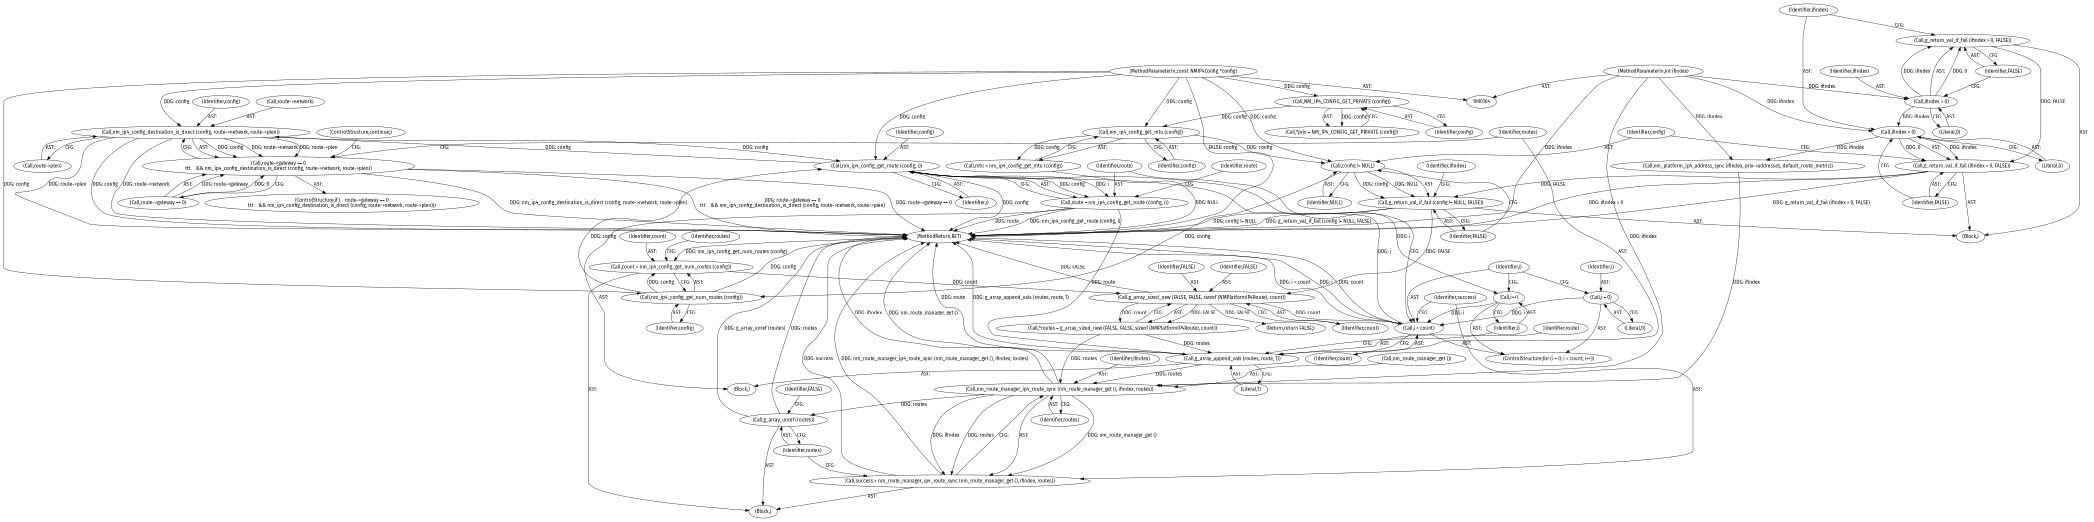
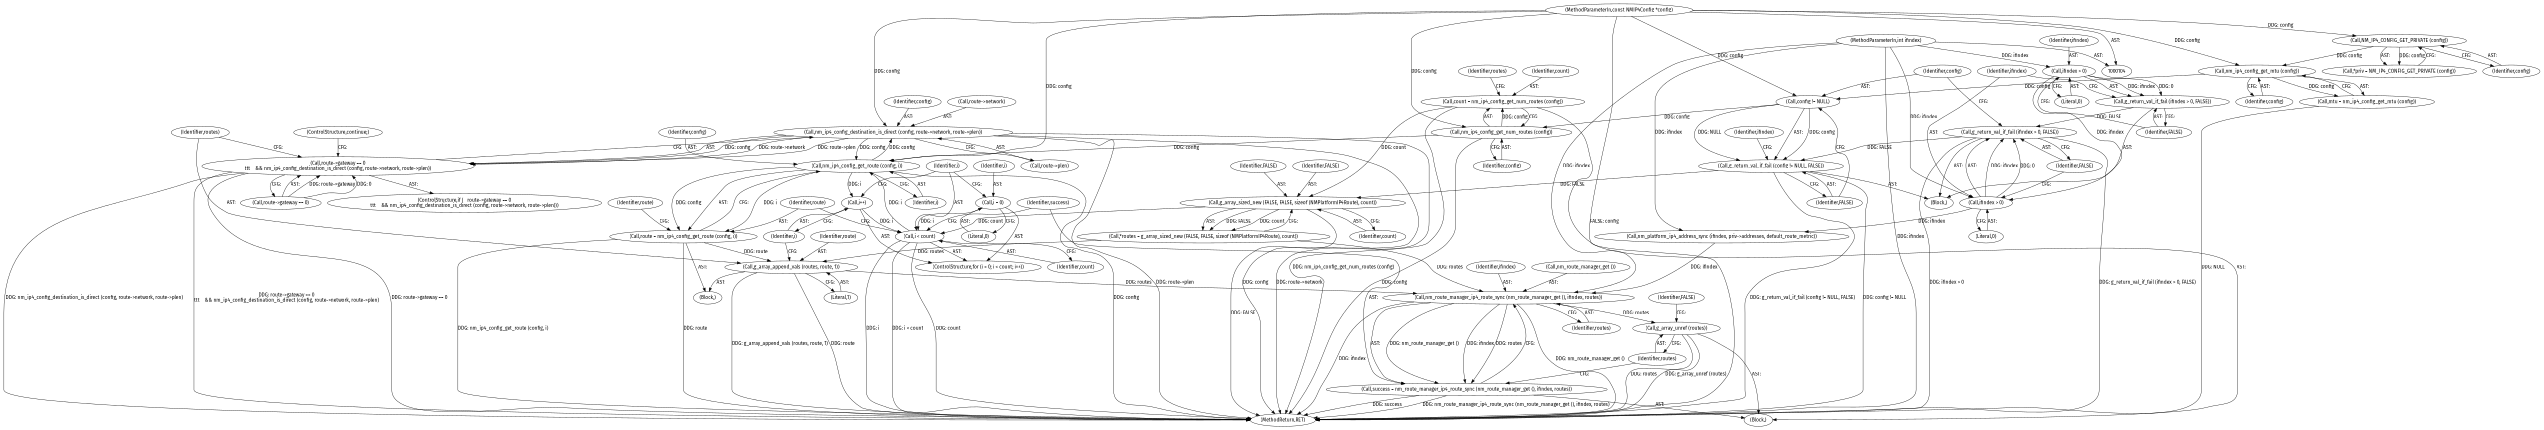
(1325, 203) -> none
(790, 242) -> (1348, 252)
(1291, 328) -> none
